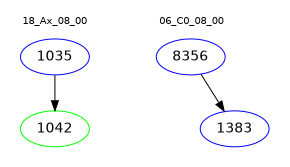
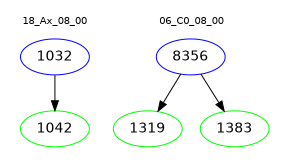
(55, 57) -> (55, 57)
none -> (148, 129)
(235, 129) -> (235, 129)
